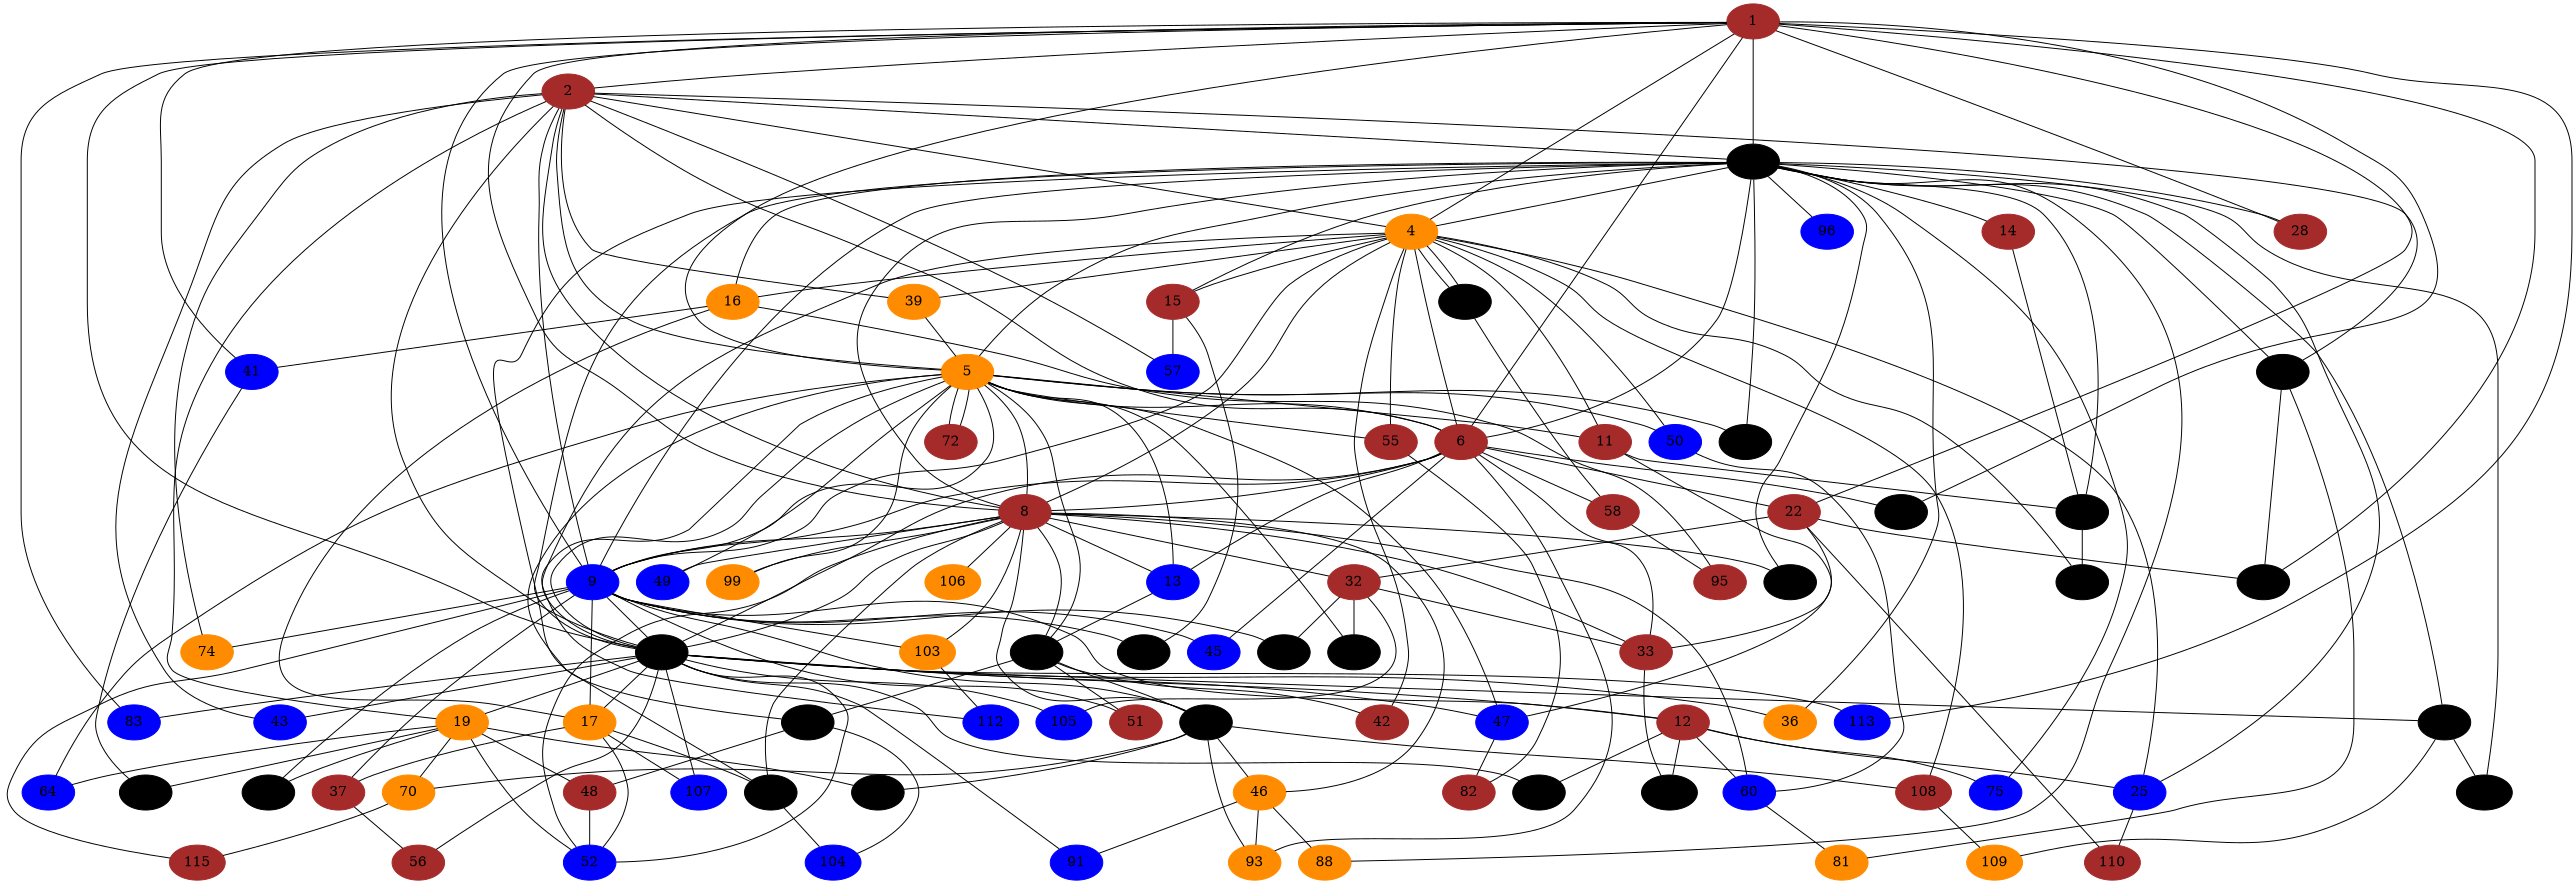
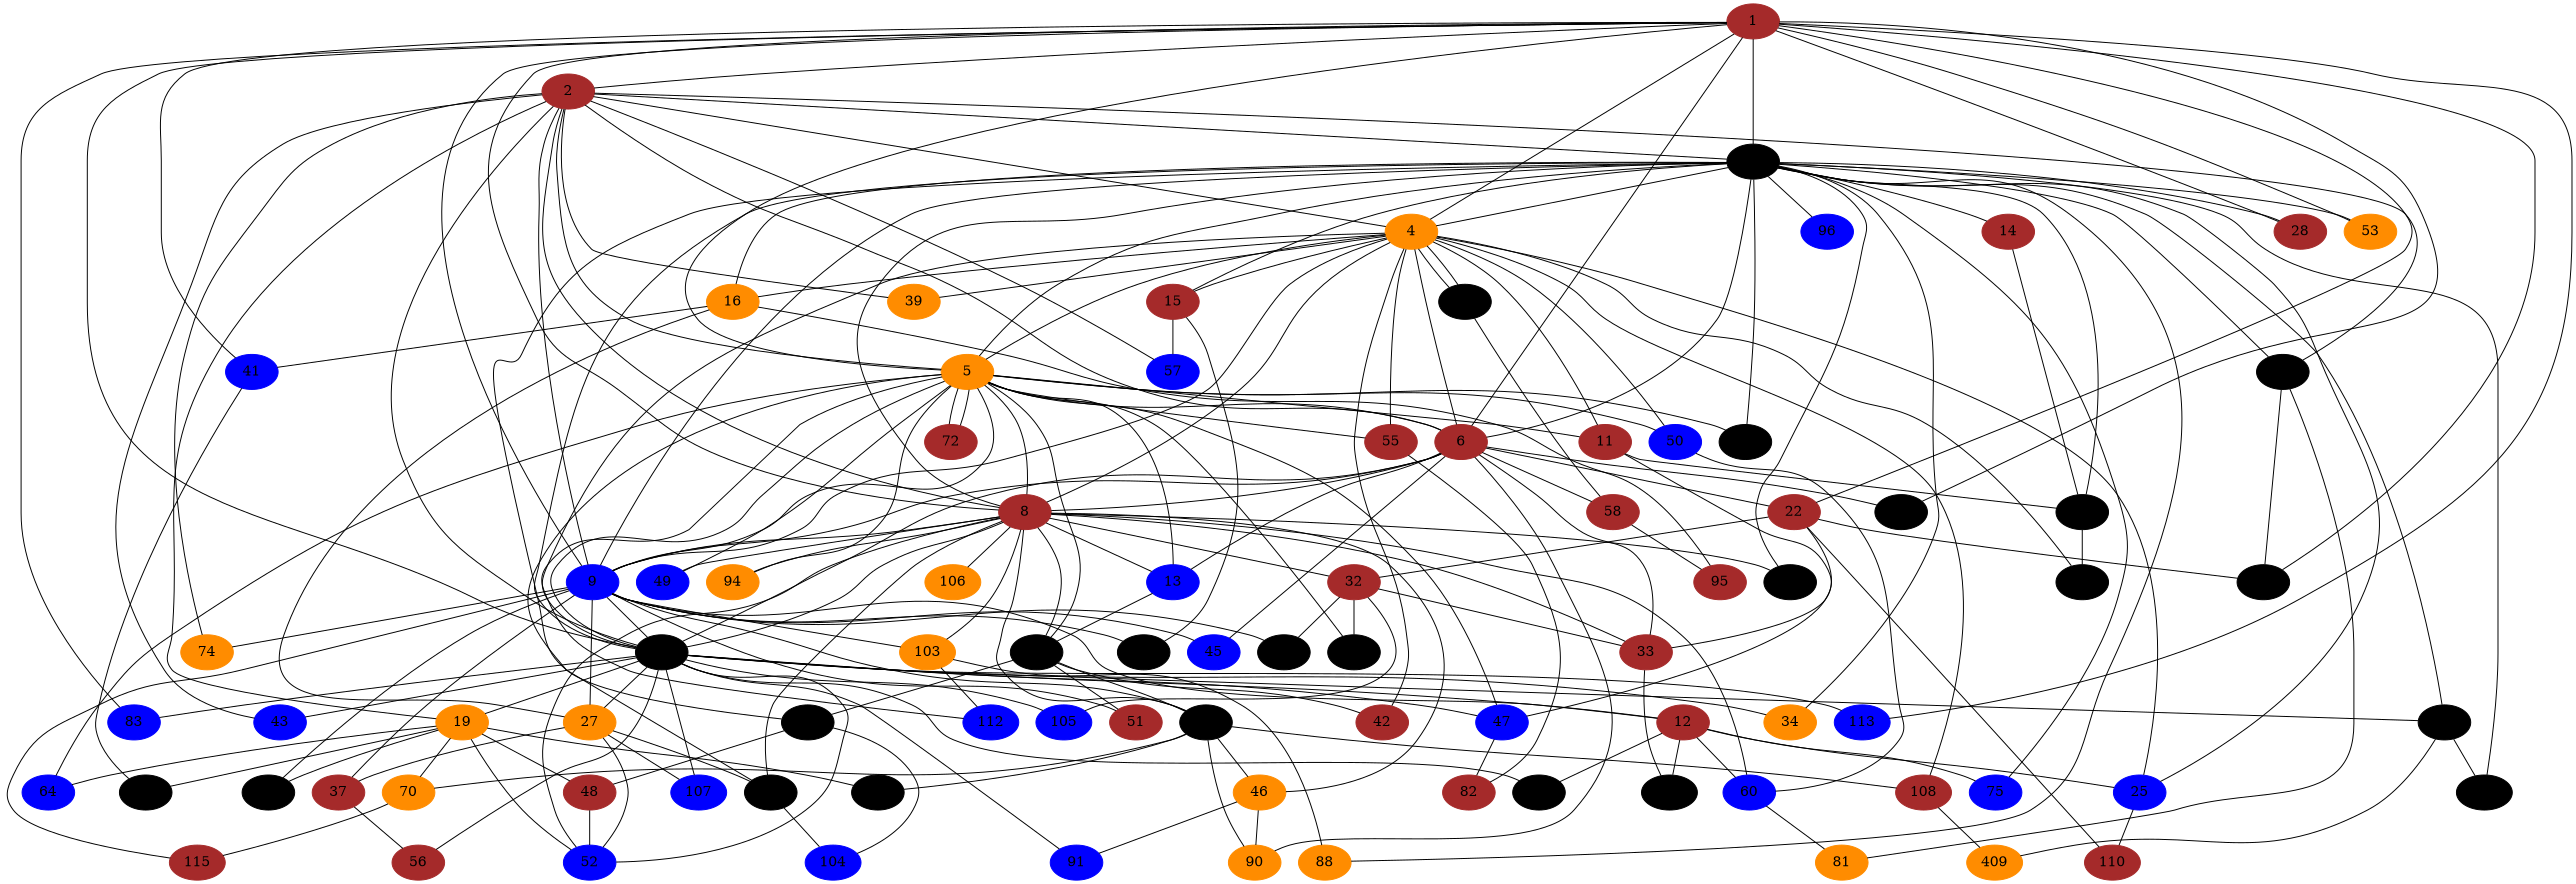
none -> (2370, 232)
(938, 334) -> (1178, 272)
(733, 582) -> (733, 582)
(590, 722) -> (590, 722)
(1790, 722) -> (1790, 722)
(1292, 828) -> (1245, 708)
(1255, 863) -> (1255, 863)
(1995, 863) -> (1995, 863)
